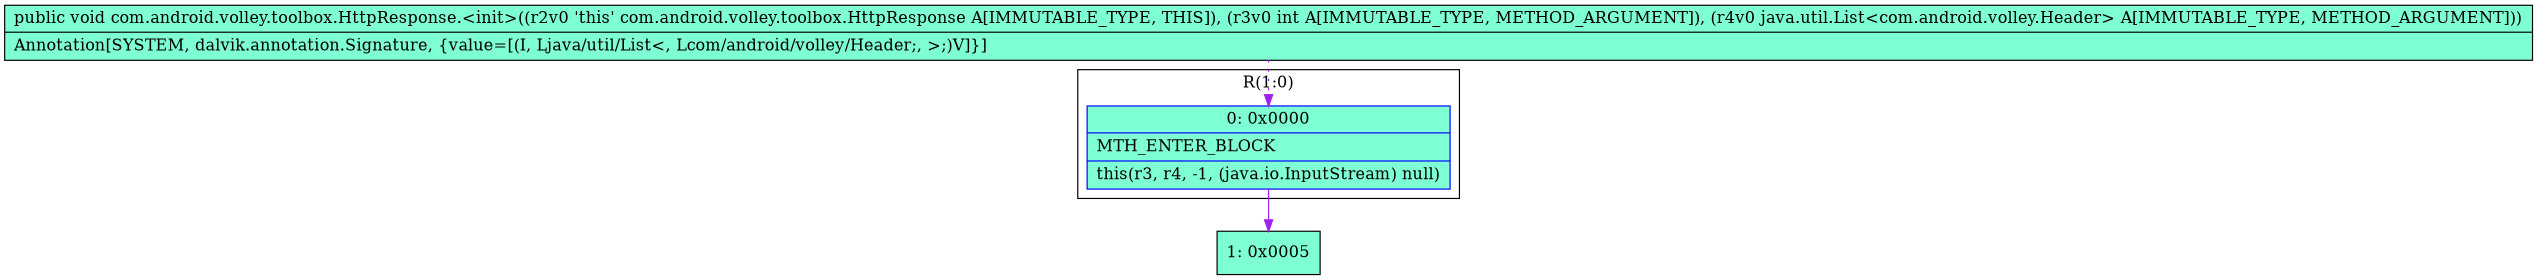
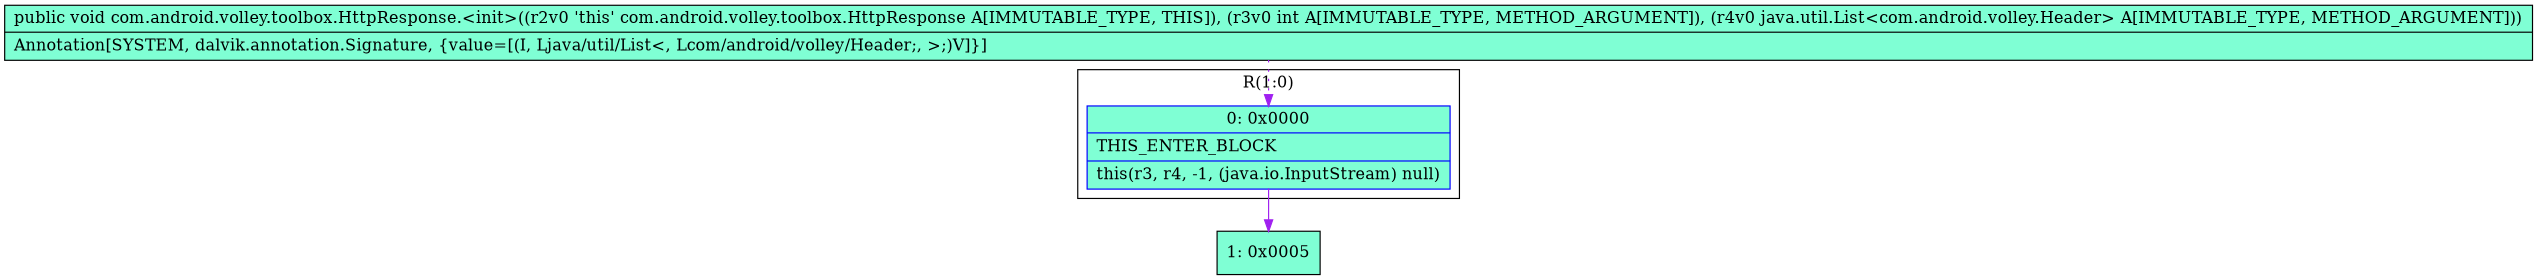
(1187, 146) -> (1187, 146)
